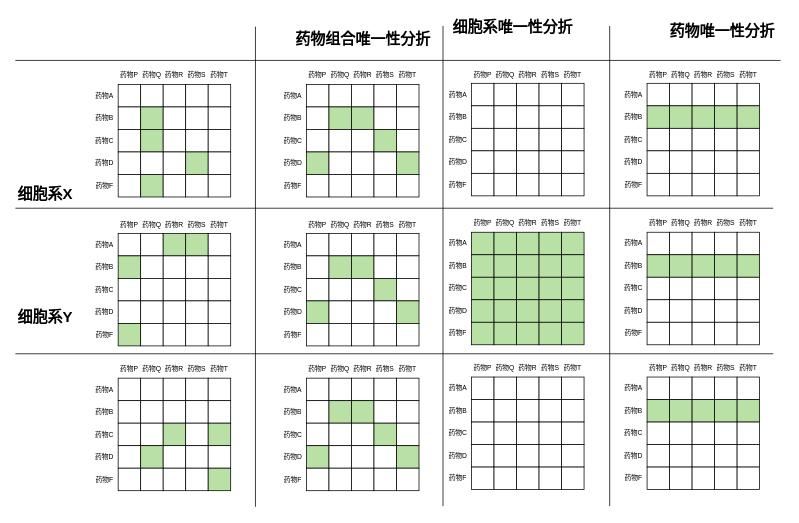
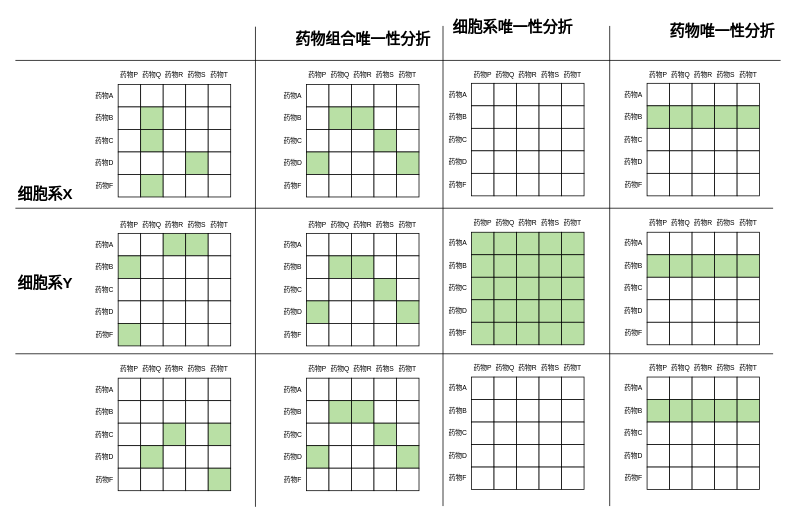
(45, 316) -> (45, 282)
